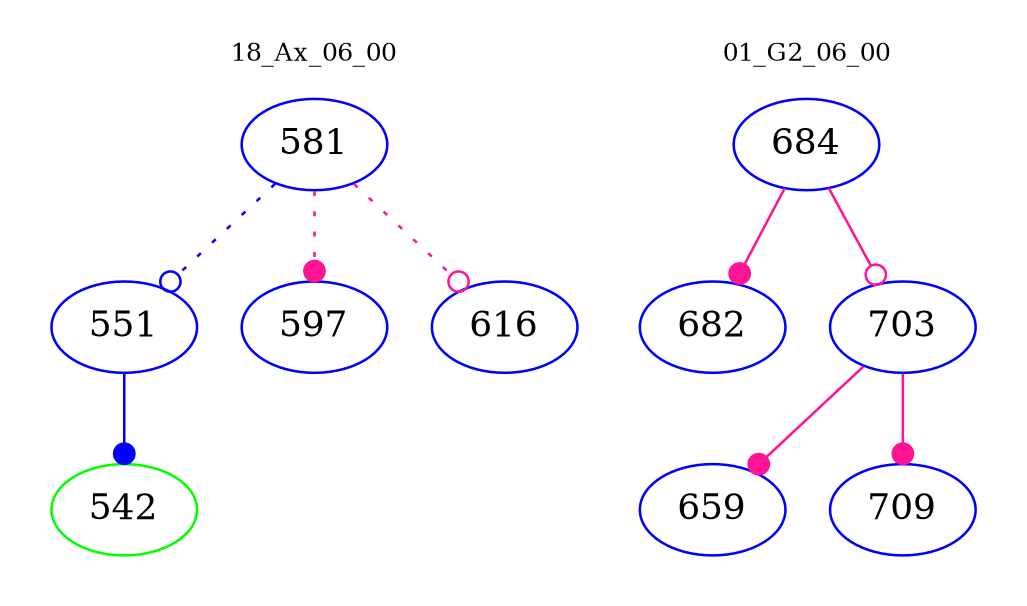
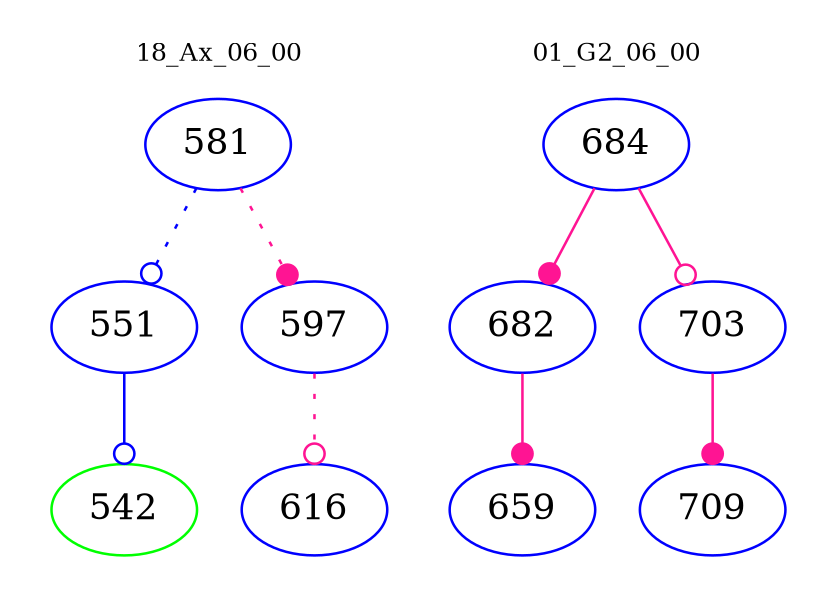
(402, 229) -> (314, 409)
(124, 409) -> (124, 409)
(815, 412) -> (522, 409)
